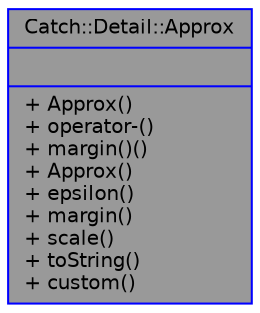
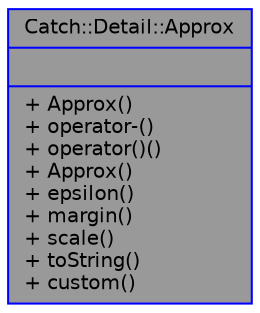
(86, 149) -> (93, 149)
